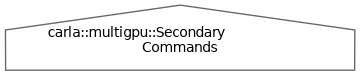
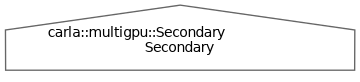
(180, 41) -> (180, 41)
